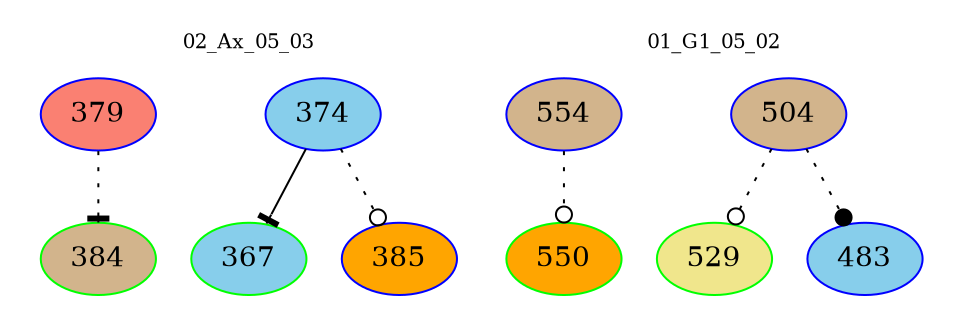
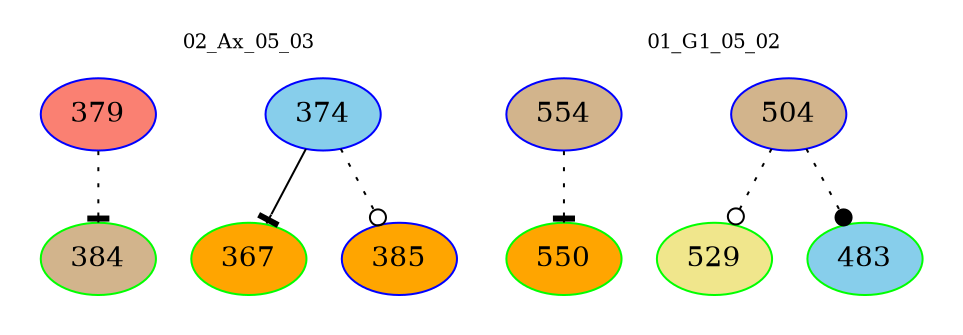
(564, 179) -> (564, 179)
(249, 259) -> (249, 259)
(865, 259) -> (865, 259)
